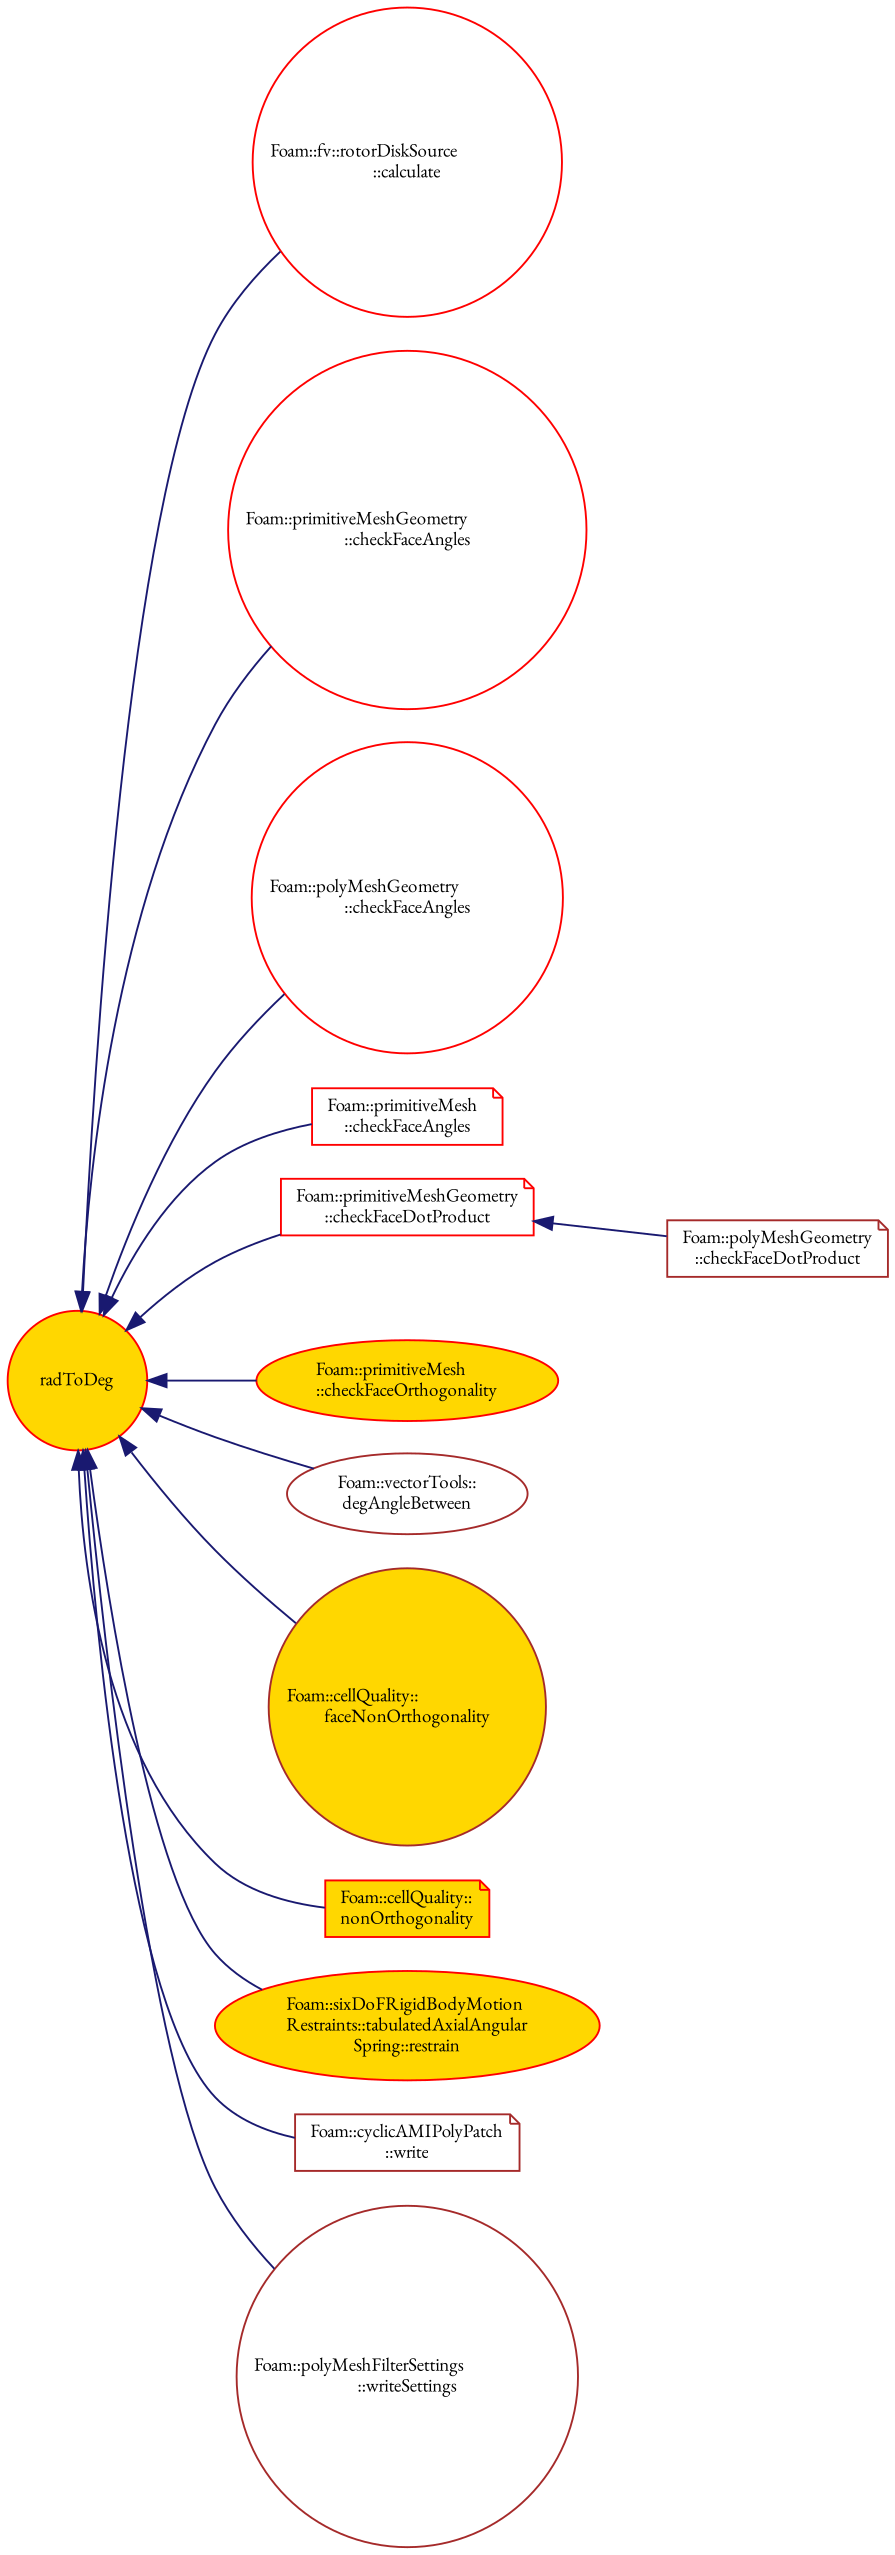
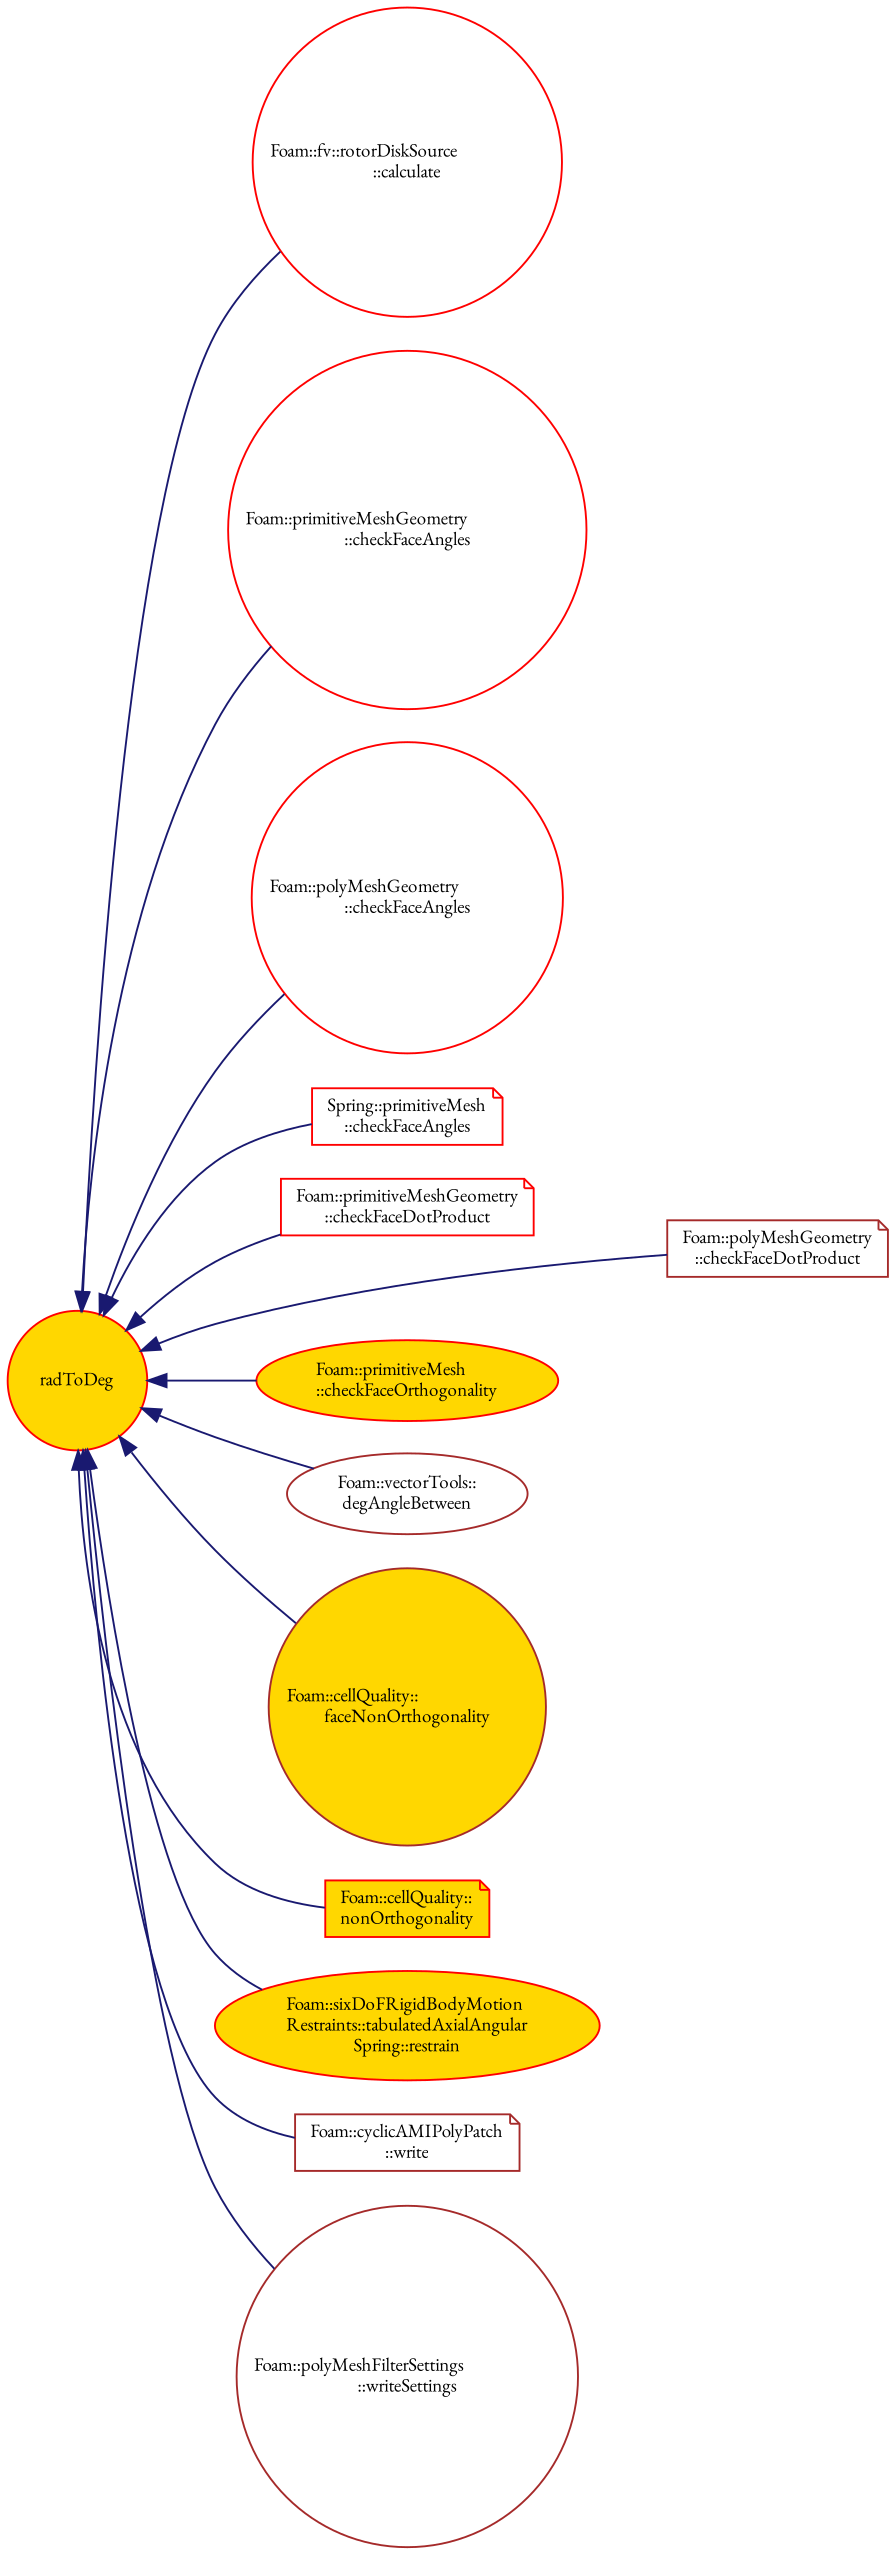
(407, 1117) -> (407, 1117)
(610, 1230) -> (410, 1284)
